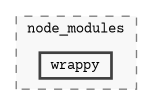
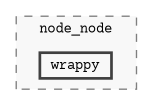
(76, 29) -> (76, 29)
